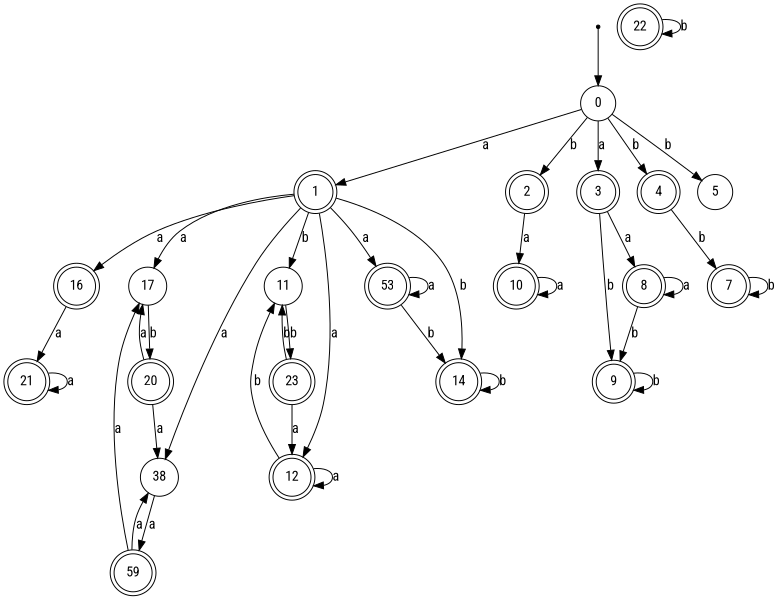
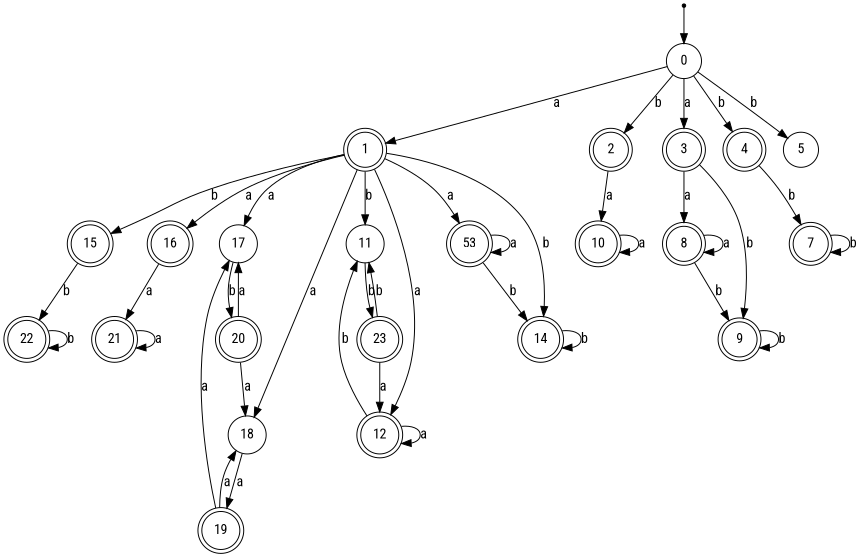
none -> (90, 244)
(159, 477) -> (247, 435)
(133, 573) -> (221, 530)
